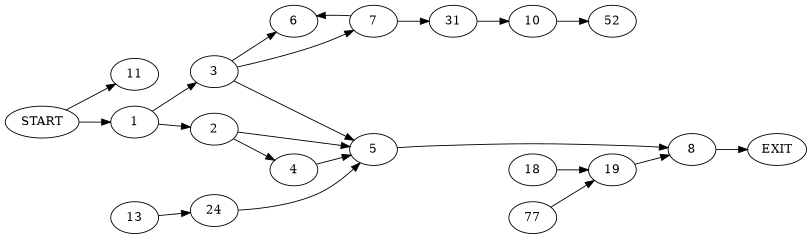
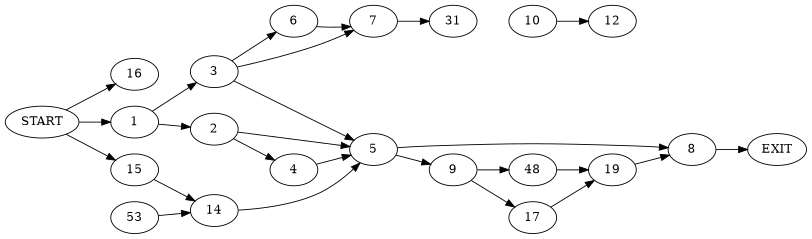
(338, 15) -> (329, 27)
(489, 21) -> none
(612, 21) -> (612, 21)
(135, 74) -> (135, 74)
none -> (135, 170)
none -> (453, 170)
(533, 170) -> (533, 170)
(214, 211) -> (214, 211)
(135, 218) -> (135, 218)
(533, 218) -> (533, 218)
